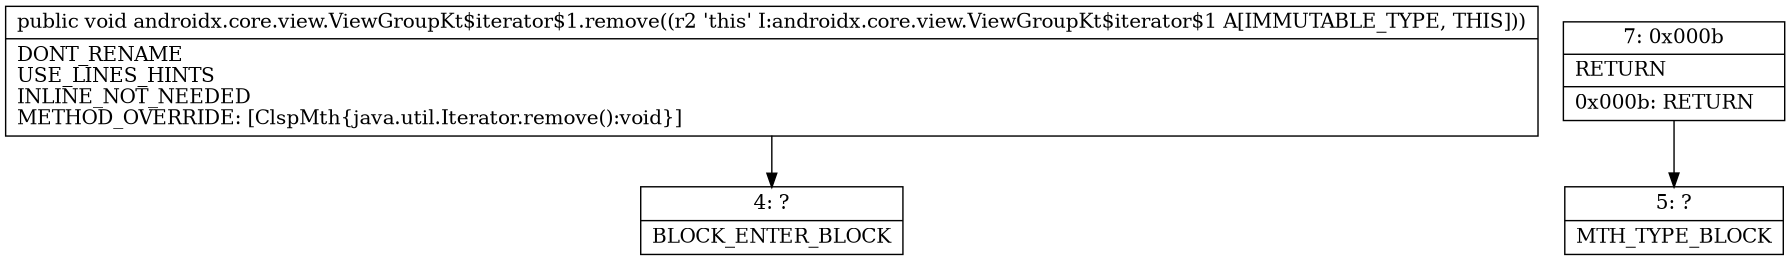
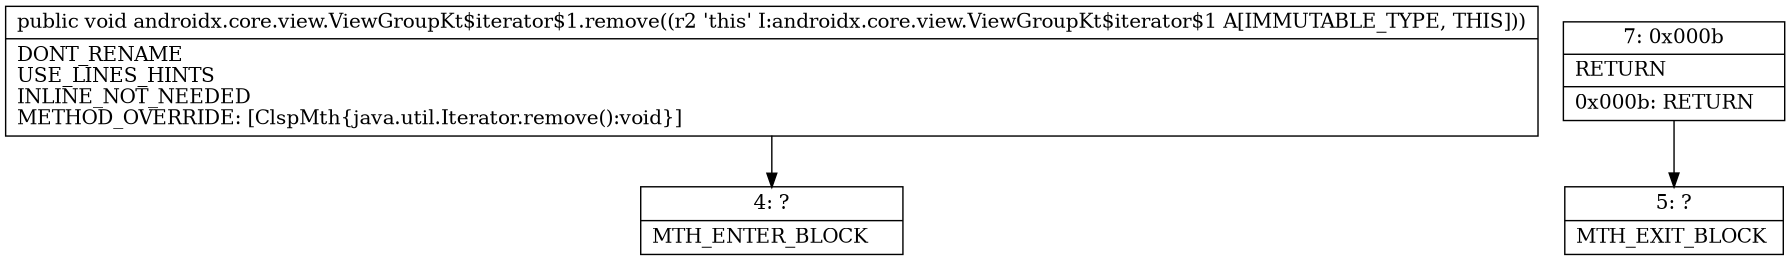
(772, 237) -> (761, 237)
(1674, 237) -> (1672, 237)
